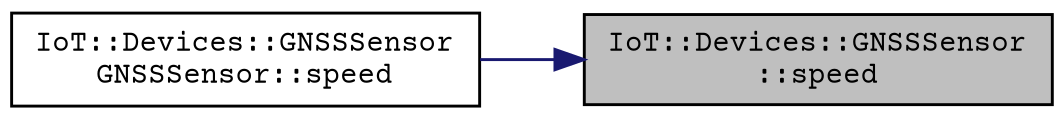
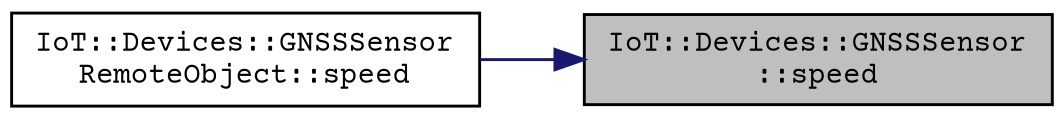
(246, 60) -> (246, 60)
